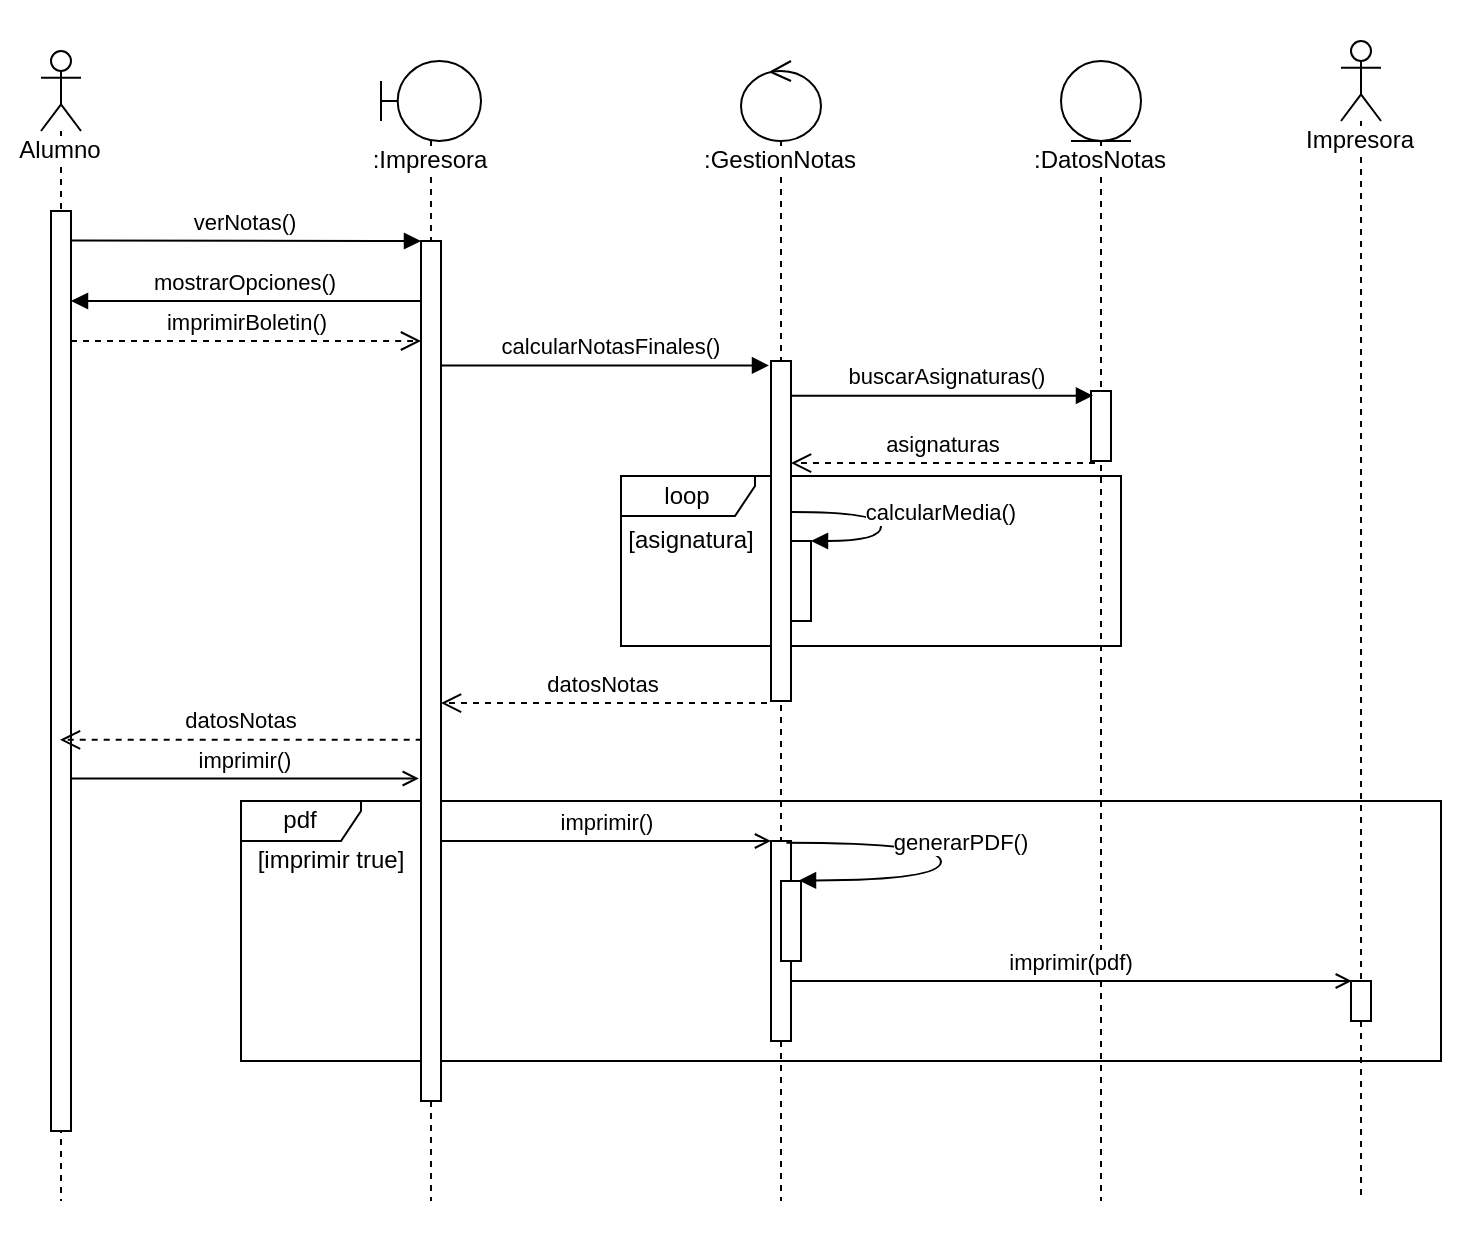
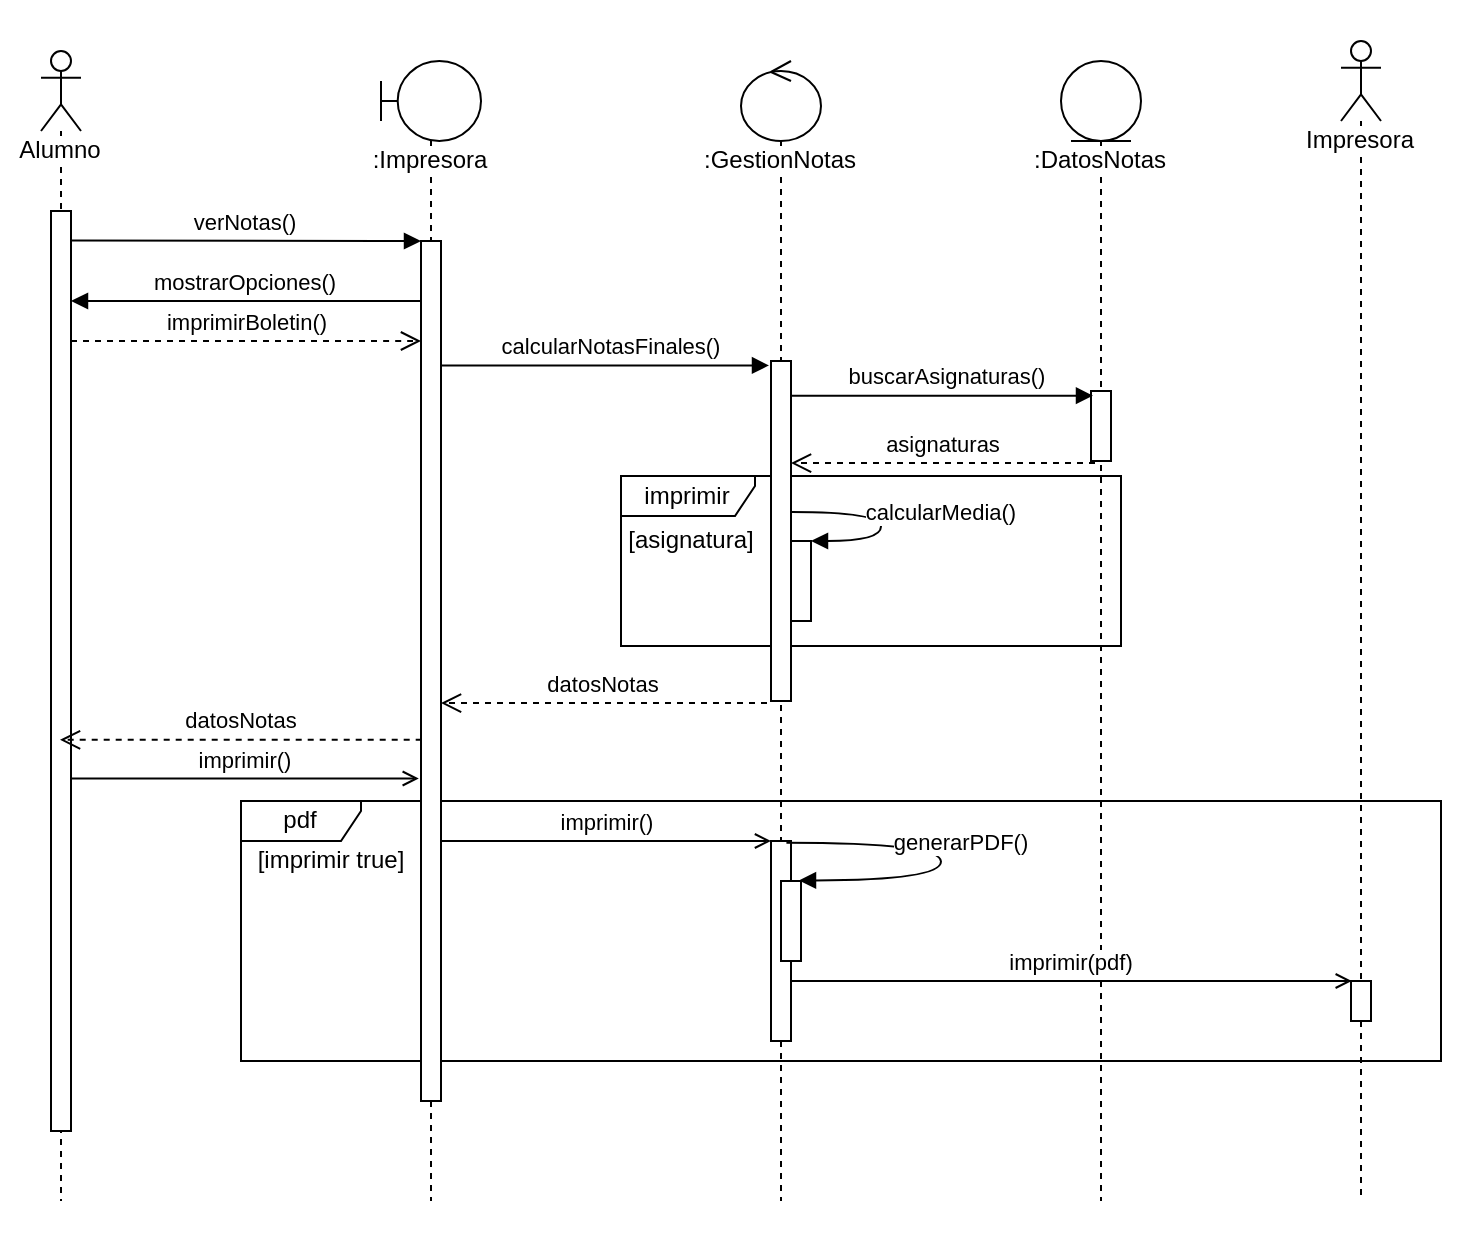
(688, 497) -> (688, 497)
